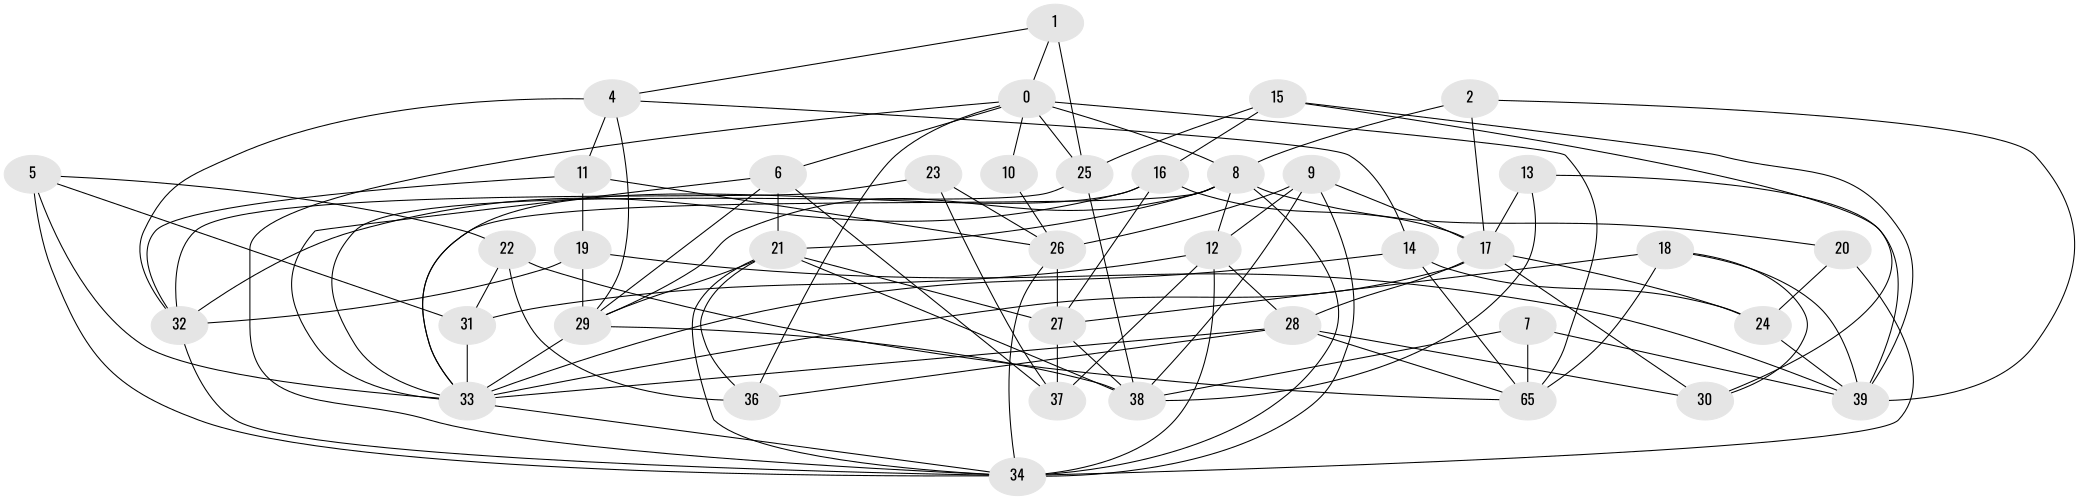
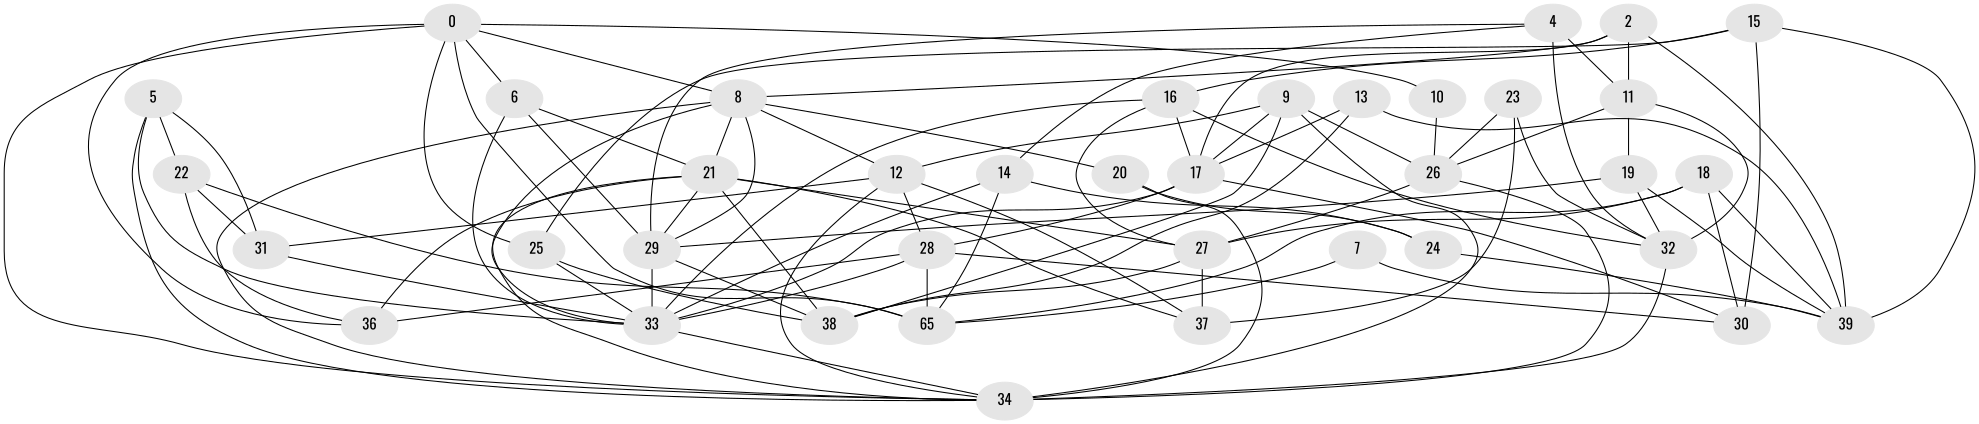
(1055, 23) -> none
none -> (1629, 61)
(1628, 281) -> none
(930, 298) -> (995, 244)
(1333, 363) -> none
